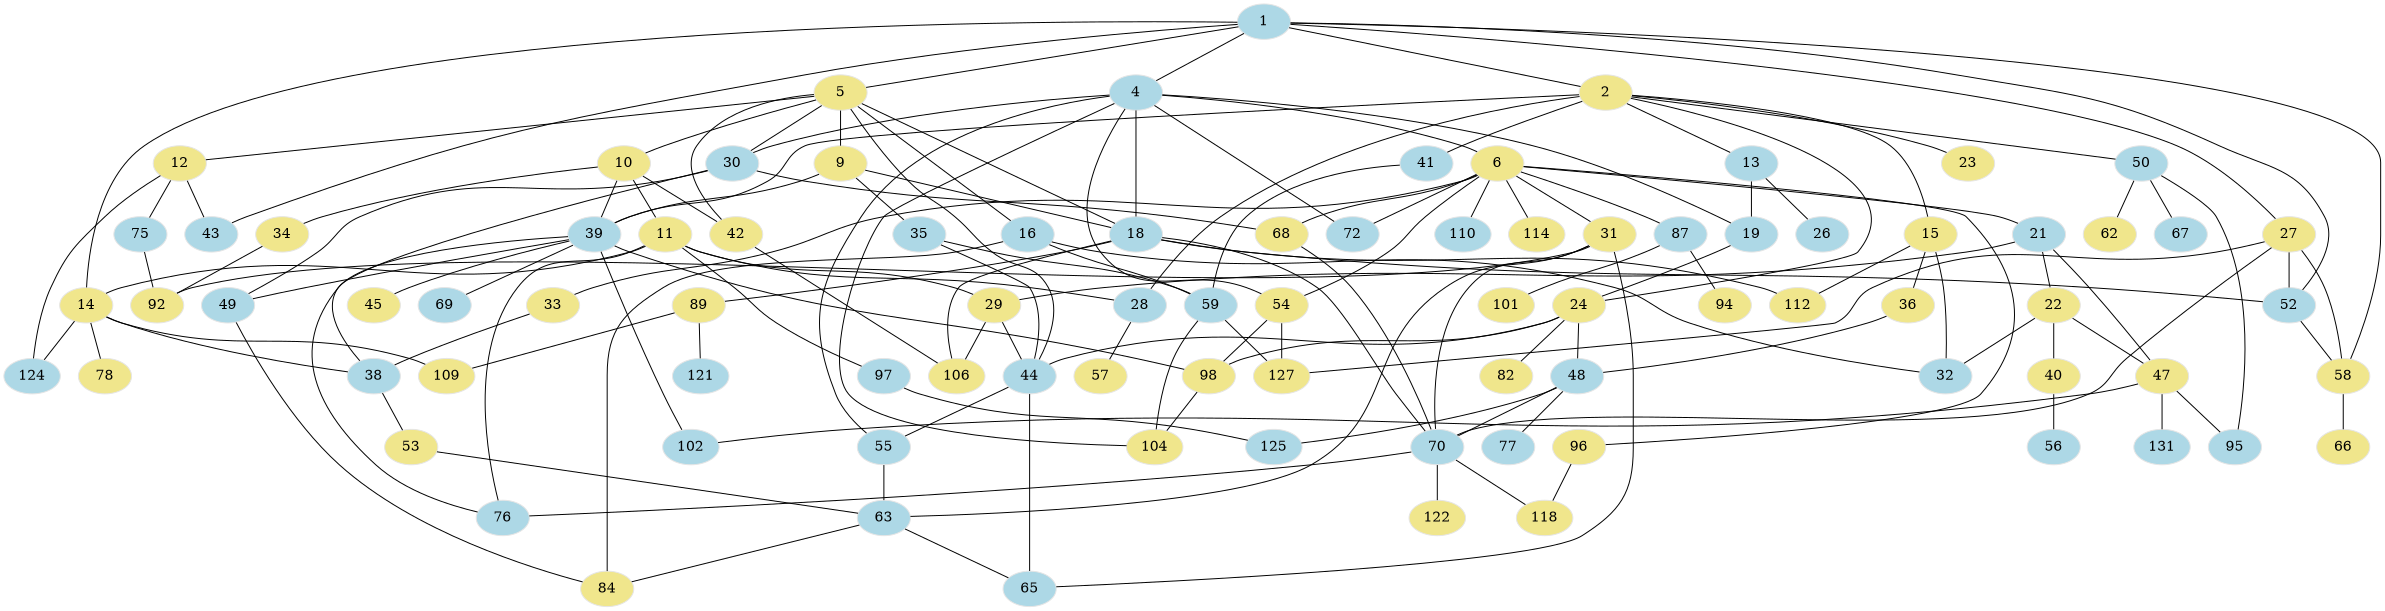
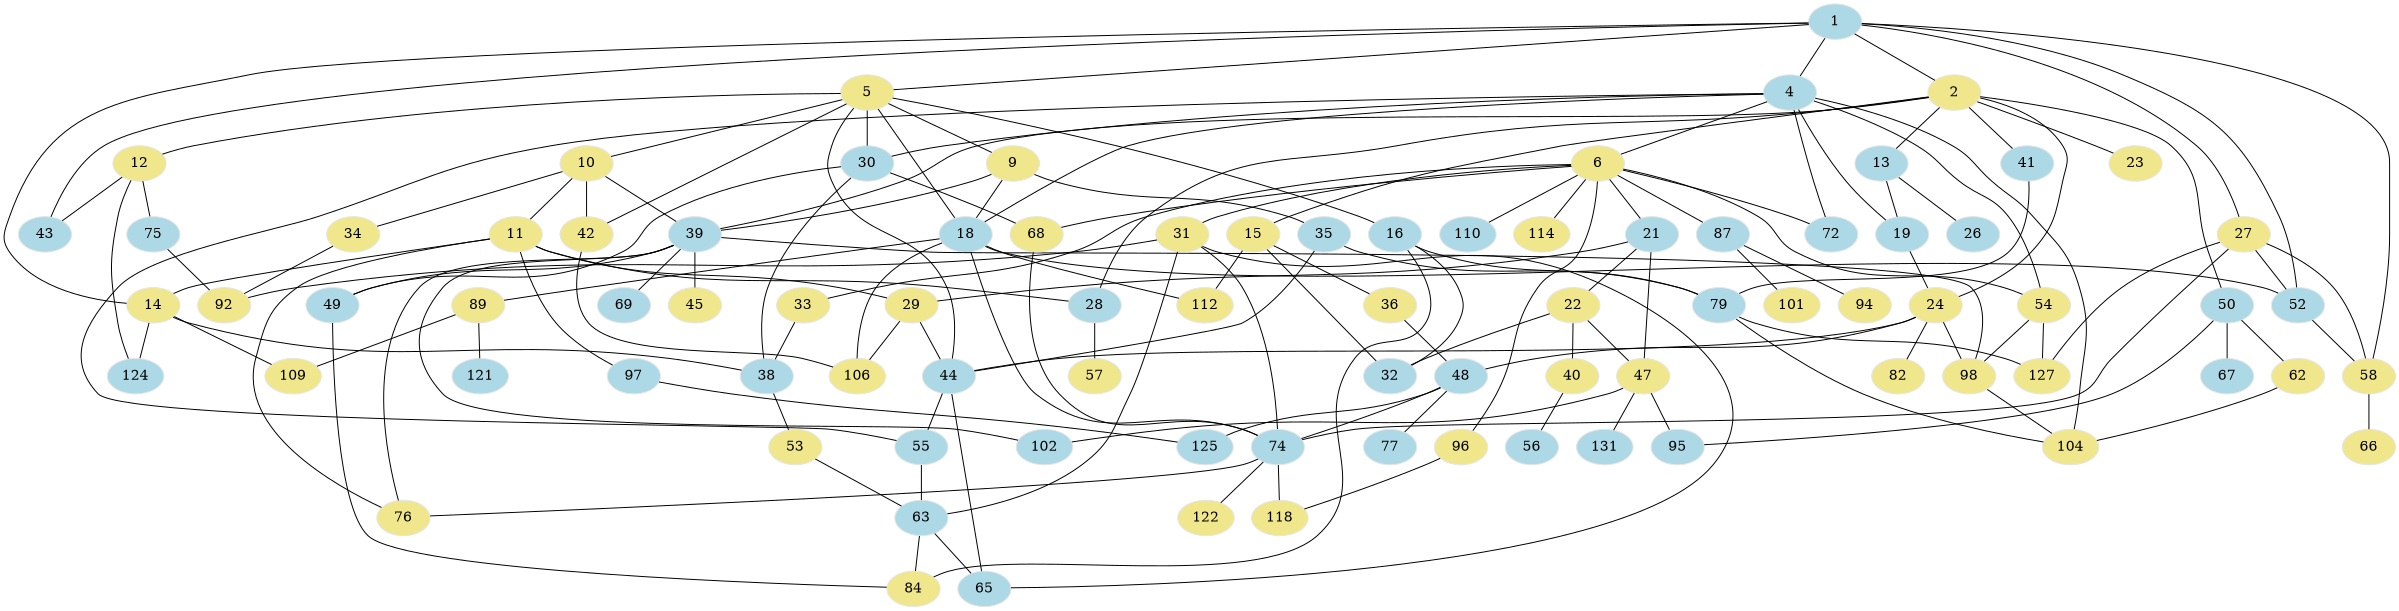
(1211, 305) -> (1719, 305)
(105, 376) -> none
none -> (2188, 418)
(1437, 447) -> (1278, 447)
(503, 518) -> (403, 518)
